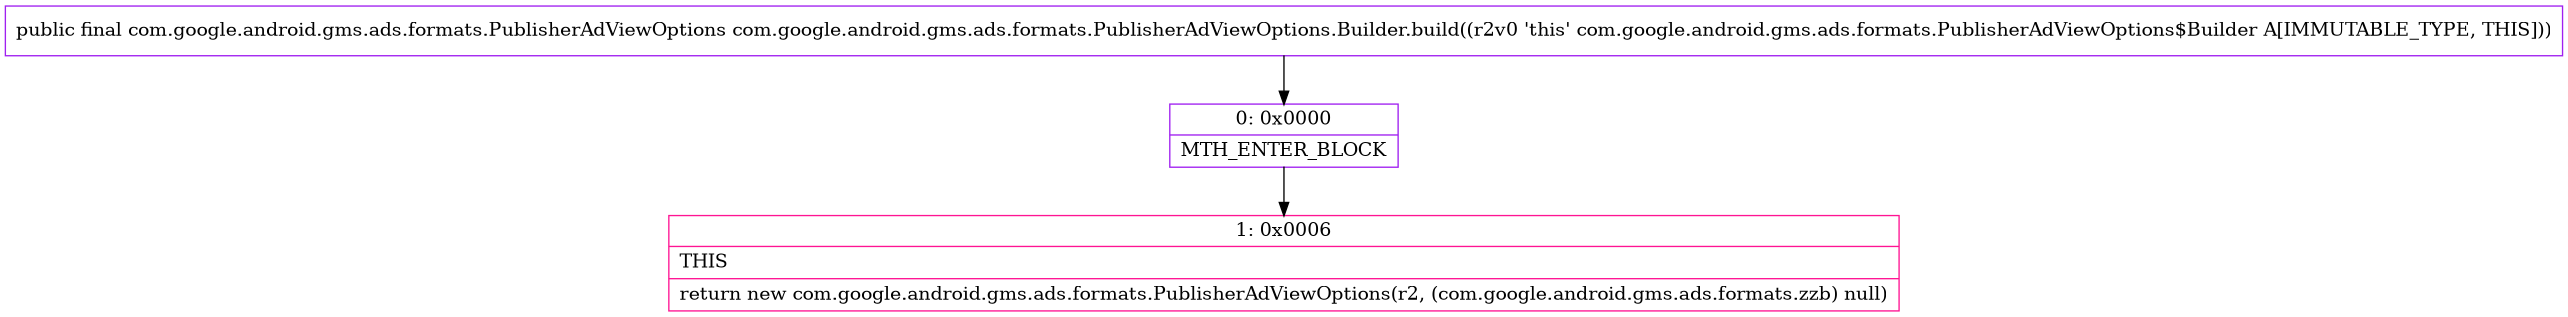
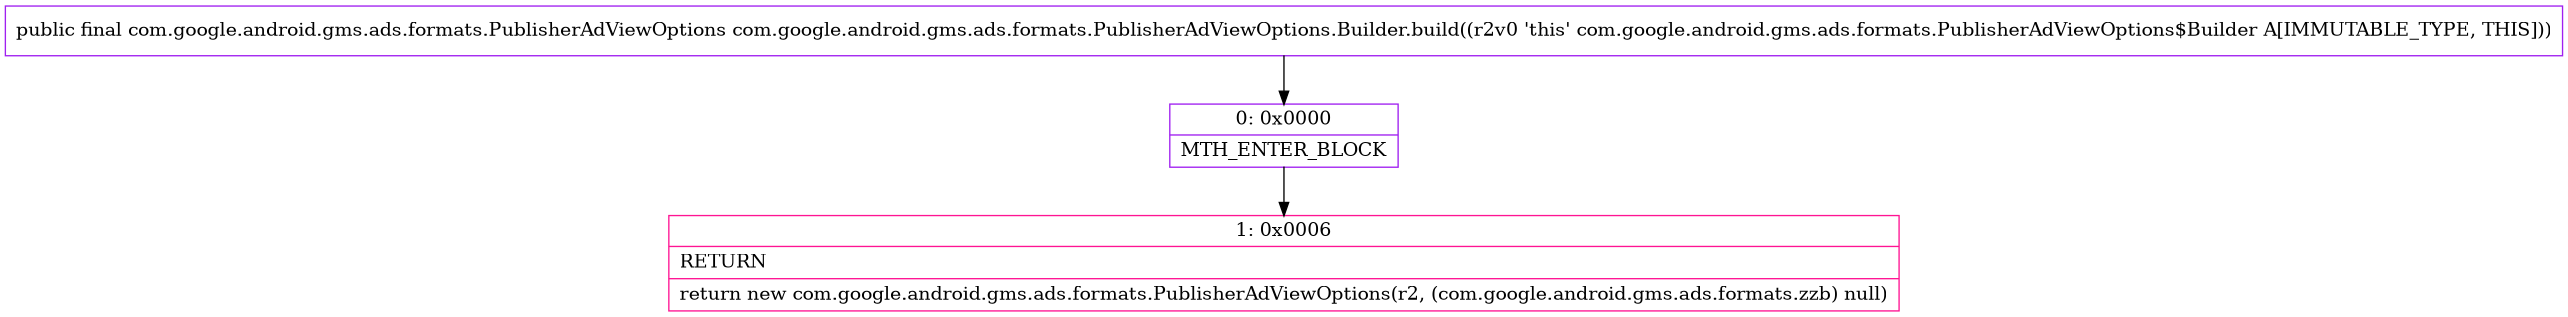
(704, 262) -> (723, 262)
